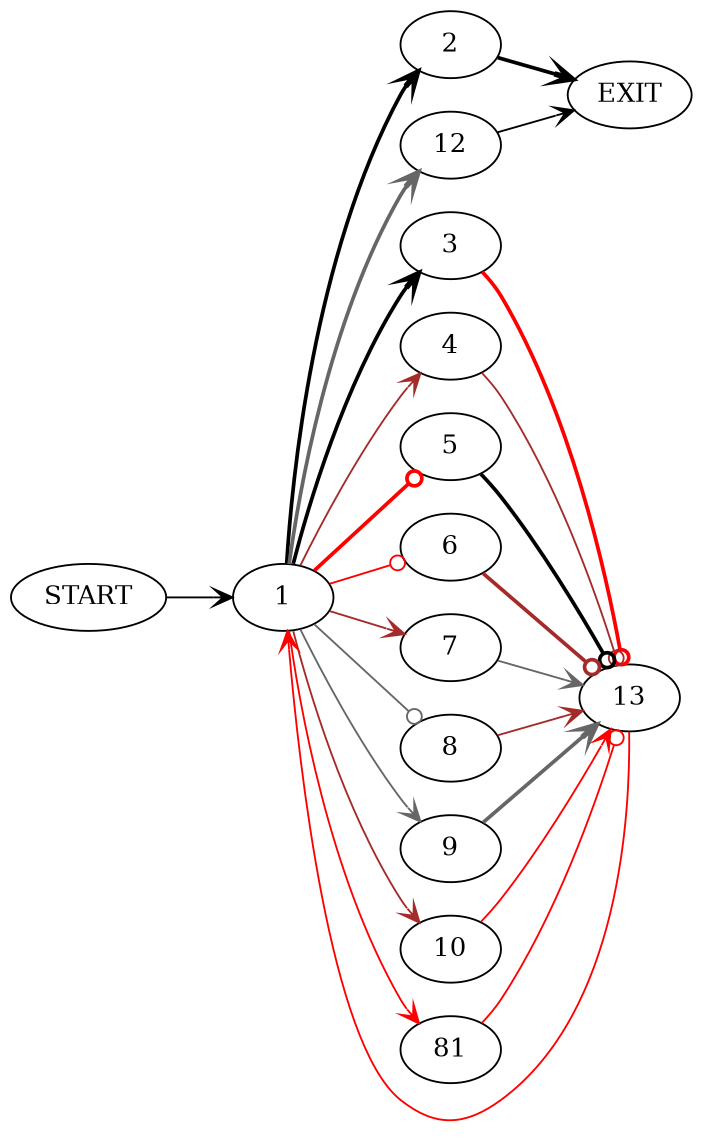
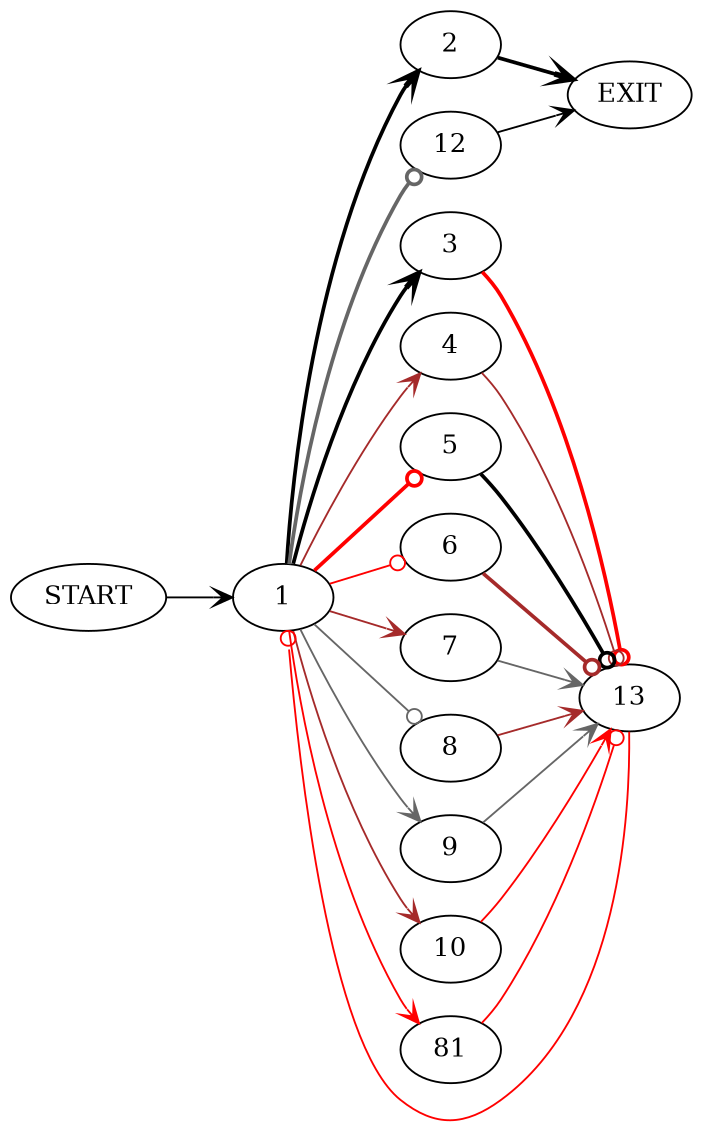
(331, 367) -> (331, 367)
(533, 779) -> (533, 779)
(419, 1112) -> (419, 1112)
